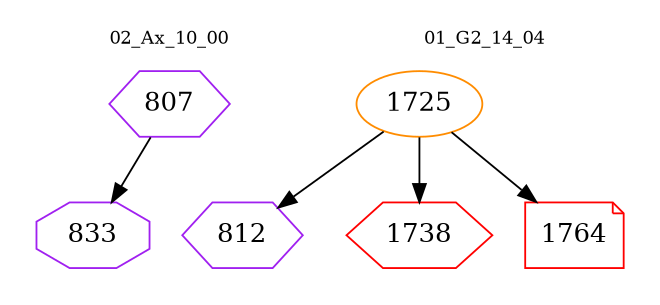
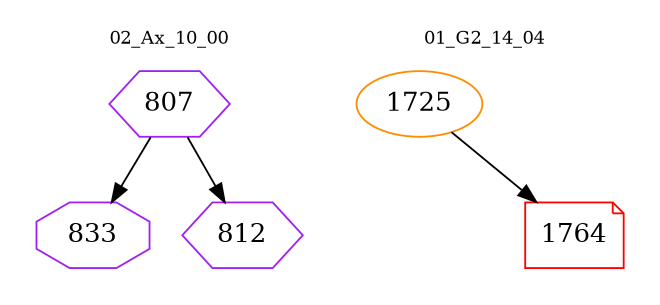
(343, 161) -> (202, 162)
(419, 235) -> none
